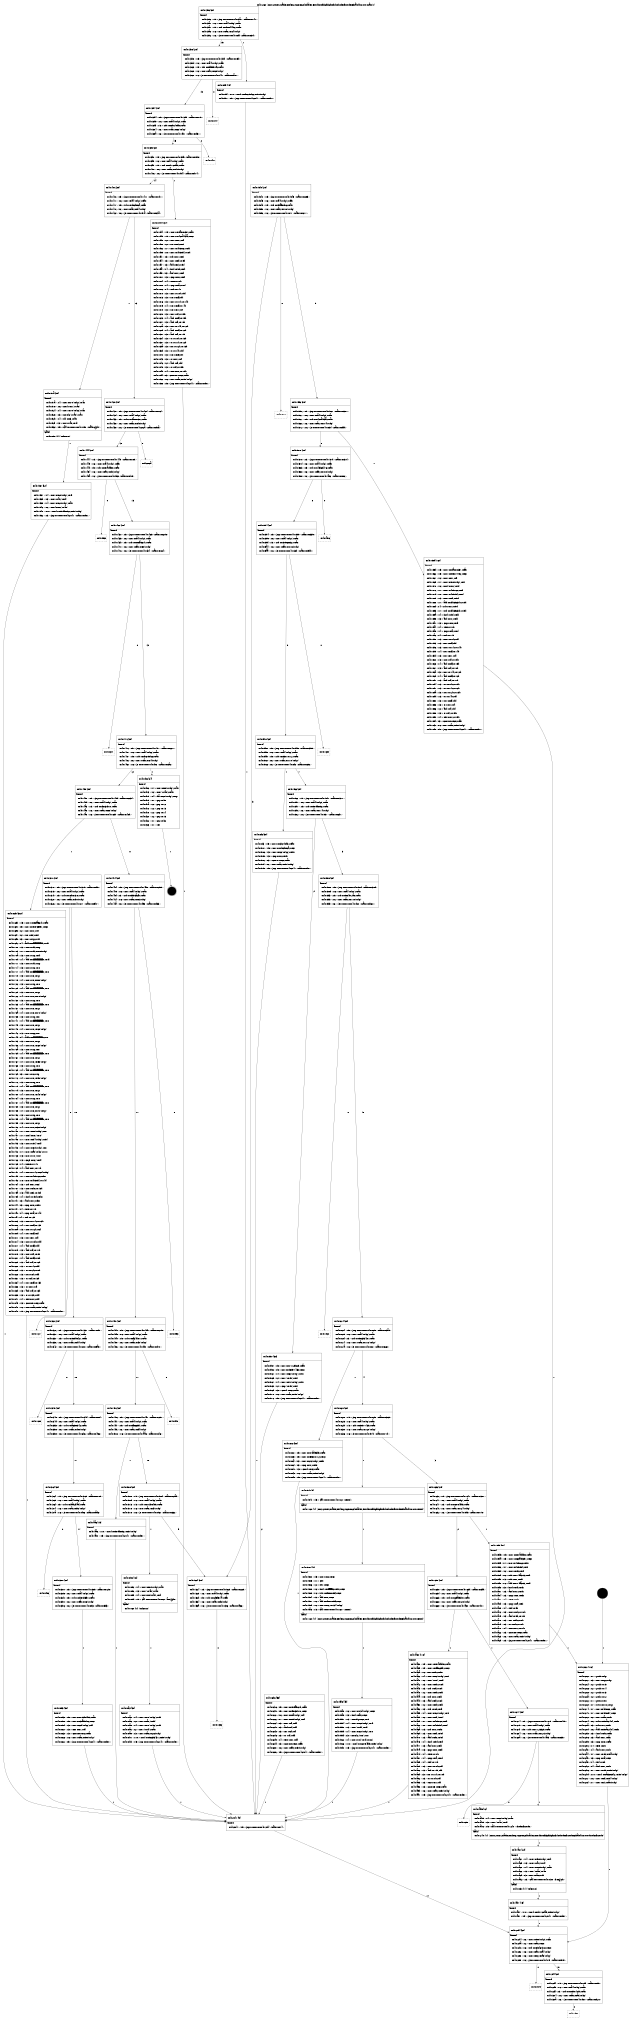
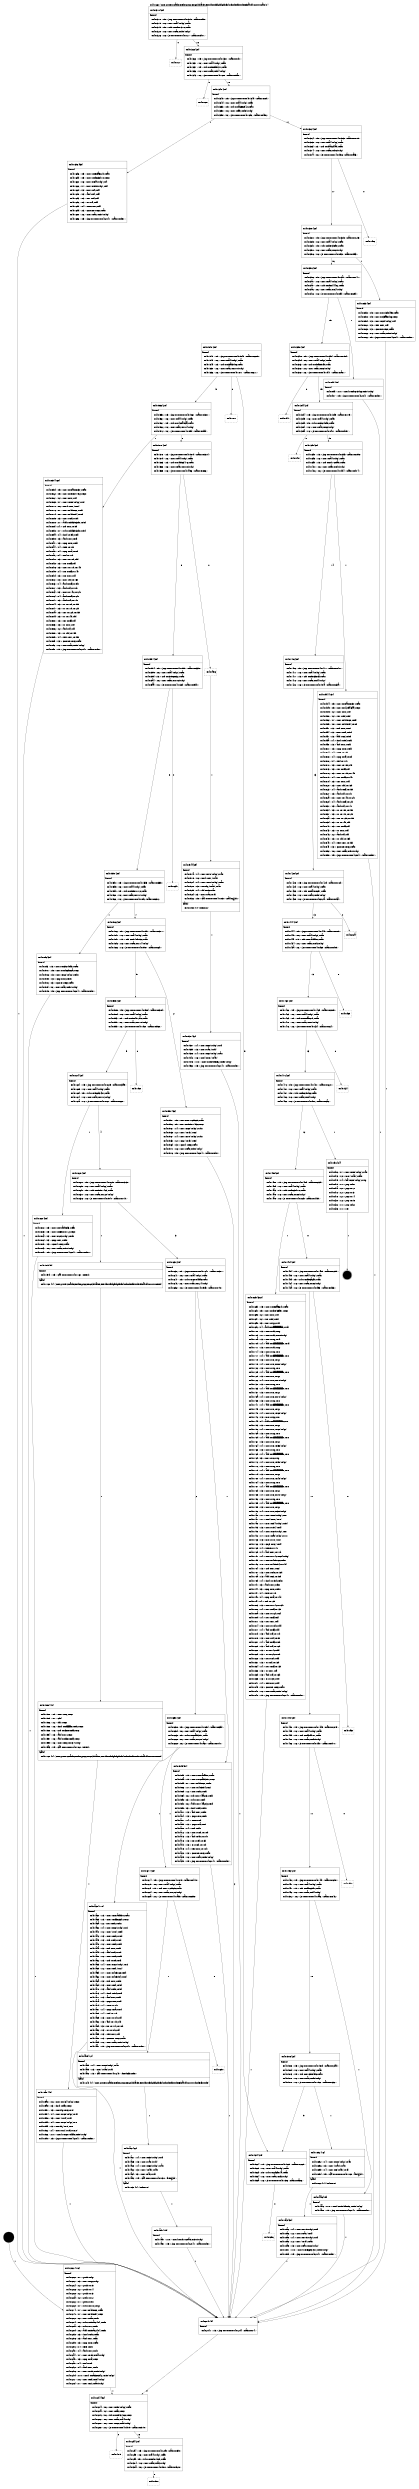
none -> (171, 146)
none -> (331, 261)
(105, 303) -> (211, 768)
(564, 1643) -> (228, 2090)
(538, 1923) -> (205, 2282)
